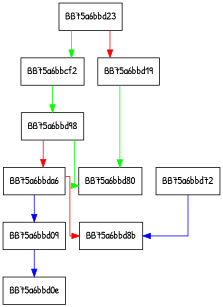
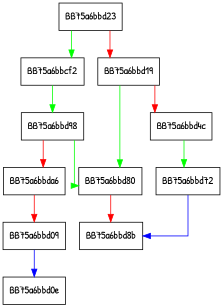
none -> (181, 126)
(34, 205) -> (34, 205)
(70, 205) -> (111, 205)
